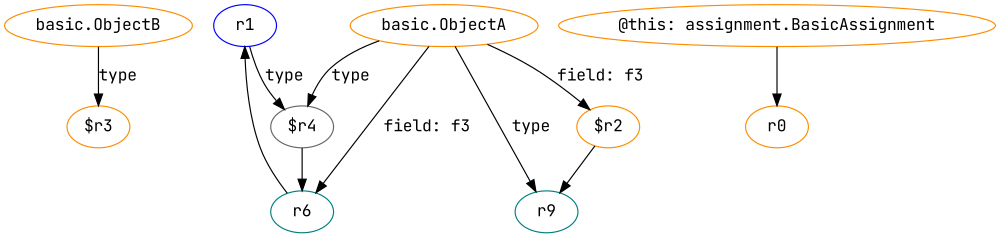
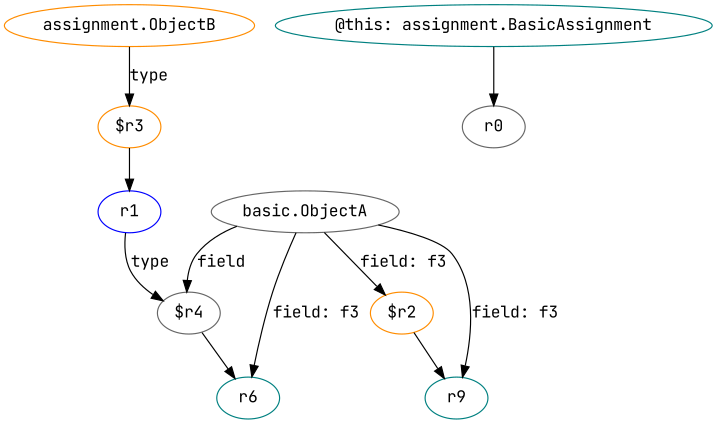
(98, 26) -> (129, 26)
(444, 26) -> (305, 212)
(777, 26) -> (494, 26)
(351, 76) -> (221, 262)
(531, 127) -> (515, 313)
(777, 127) -> (494, 127)
(255, 130) -> (129, 164)
